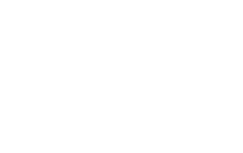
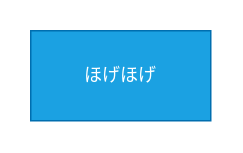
none -> (121, 76)
